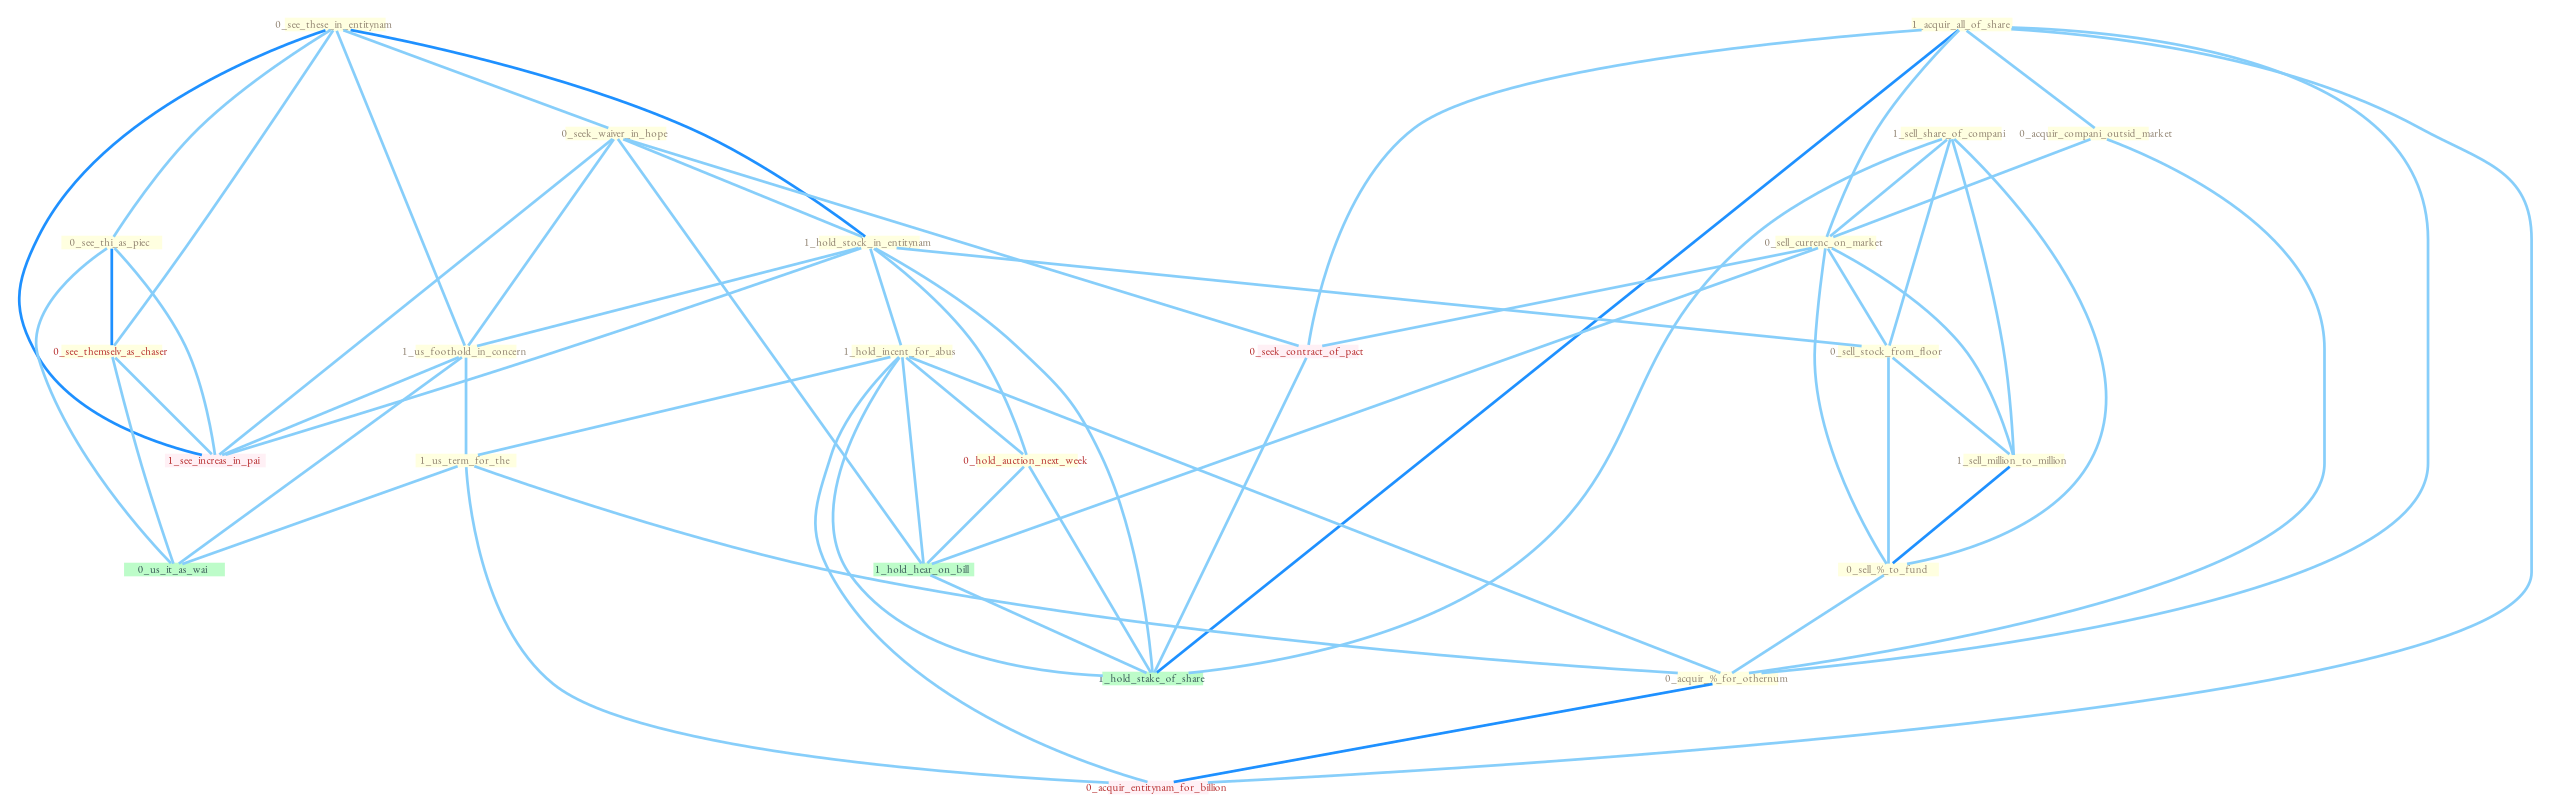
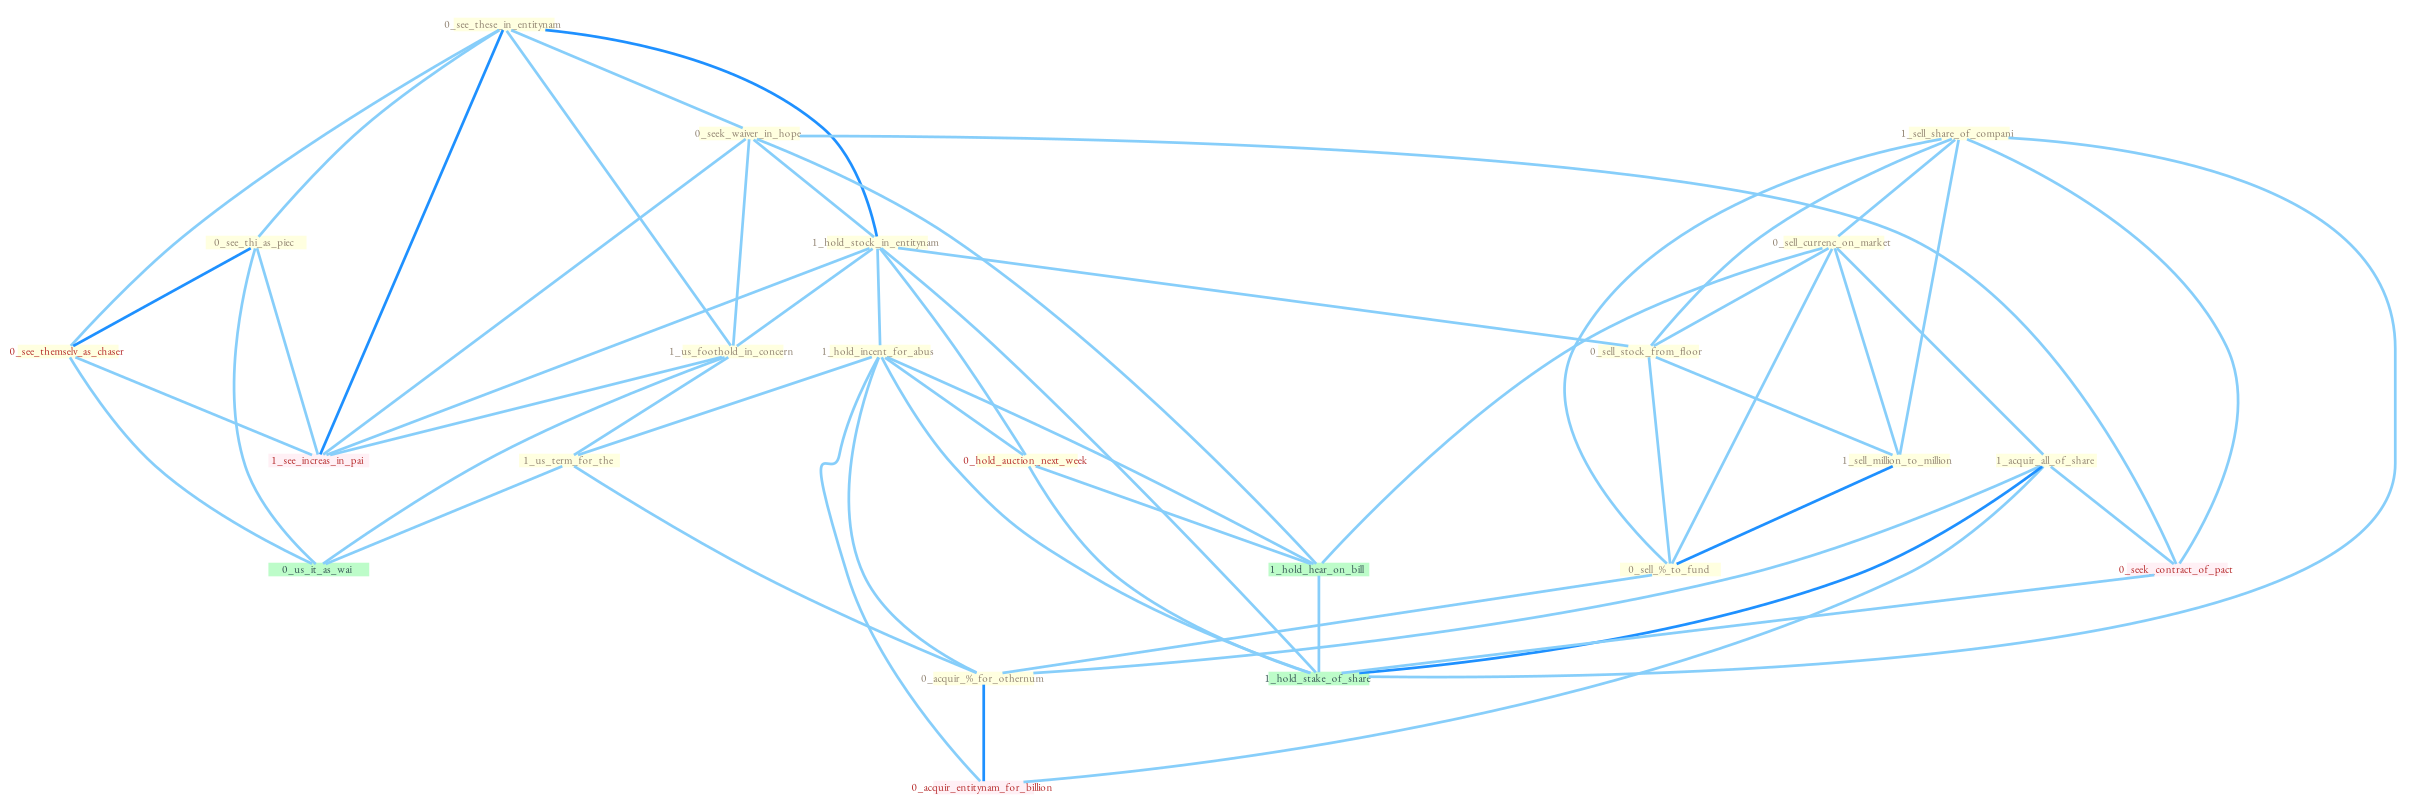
(2098, 134) -> none
(1567, 297) -> (2198, 301)
(707, 738) -> none
